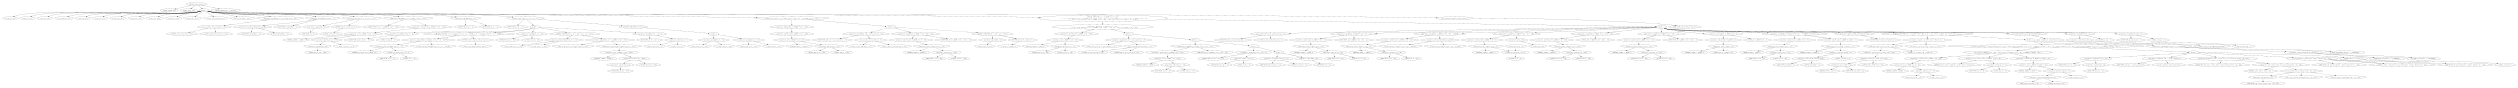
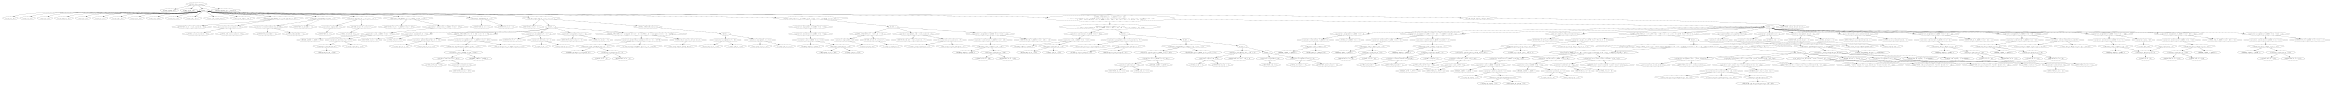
none -> (192, 27)
